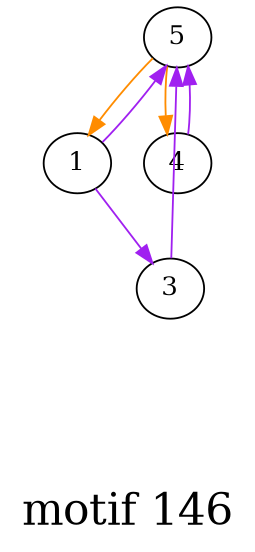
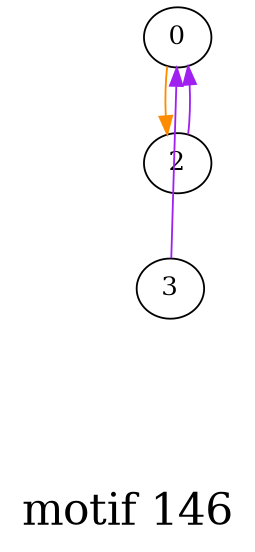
(178, 37) -> (178, 37)
(77, 163) -> none
(178, 163) -> (178, 163)
